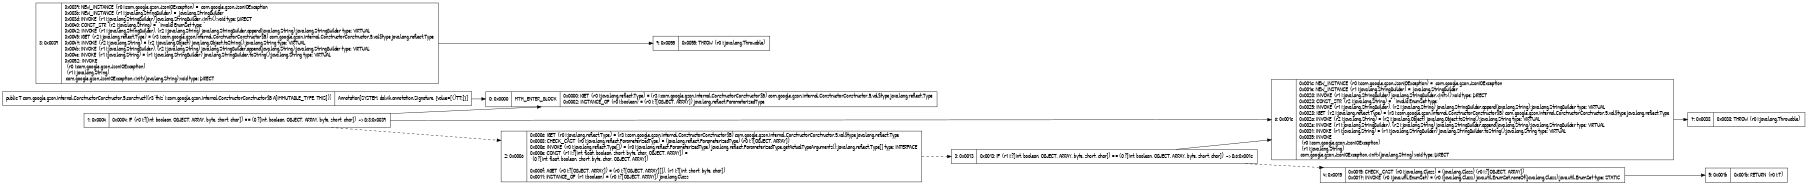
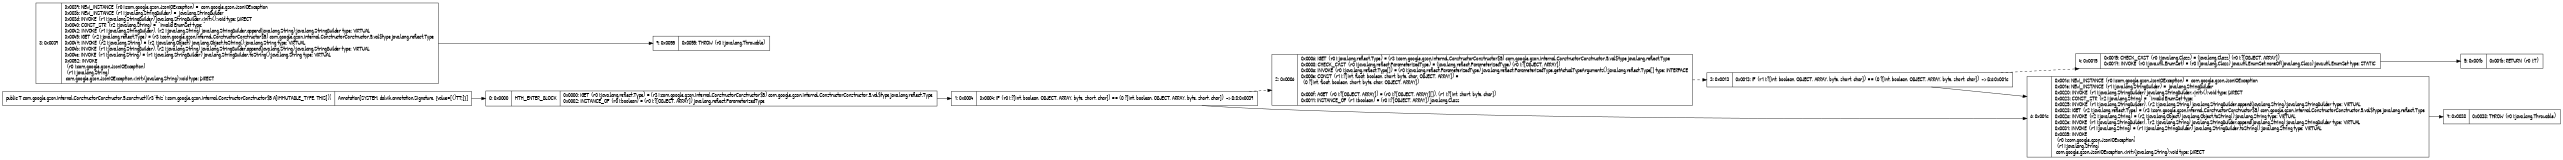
(464, 110) -> (942, 99)
